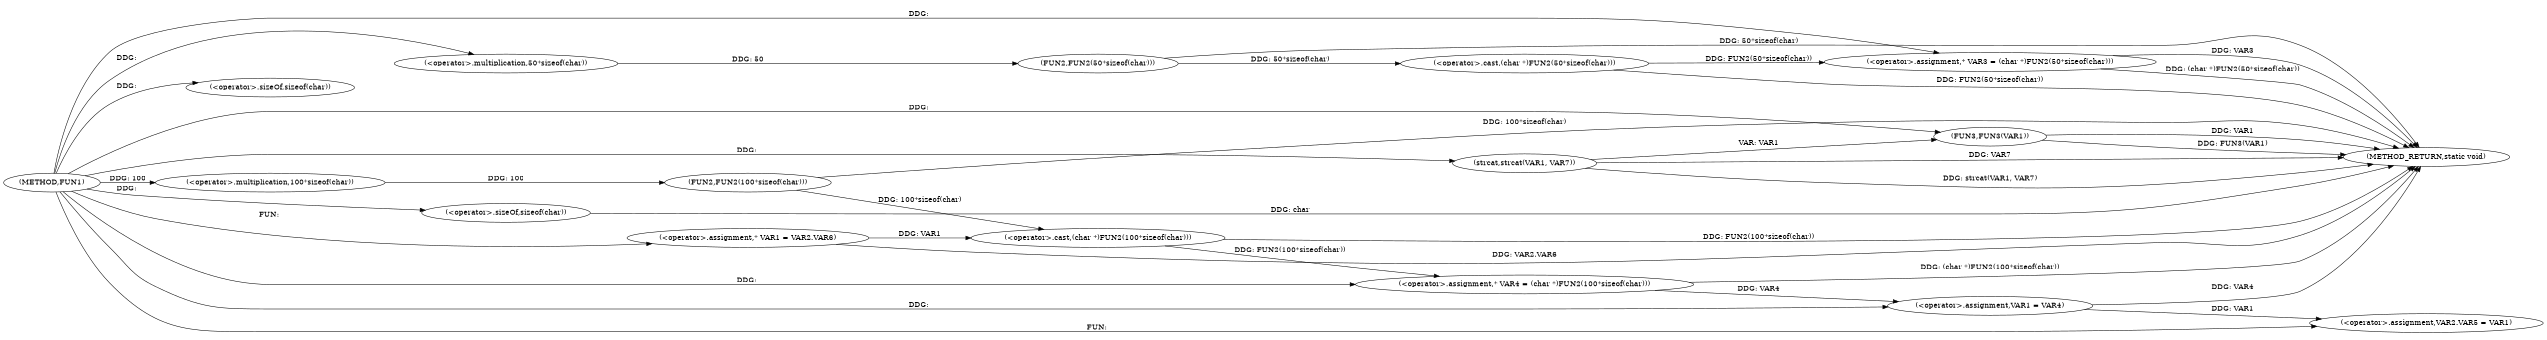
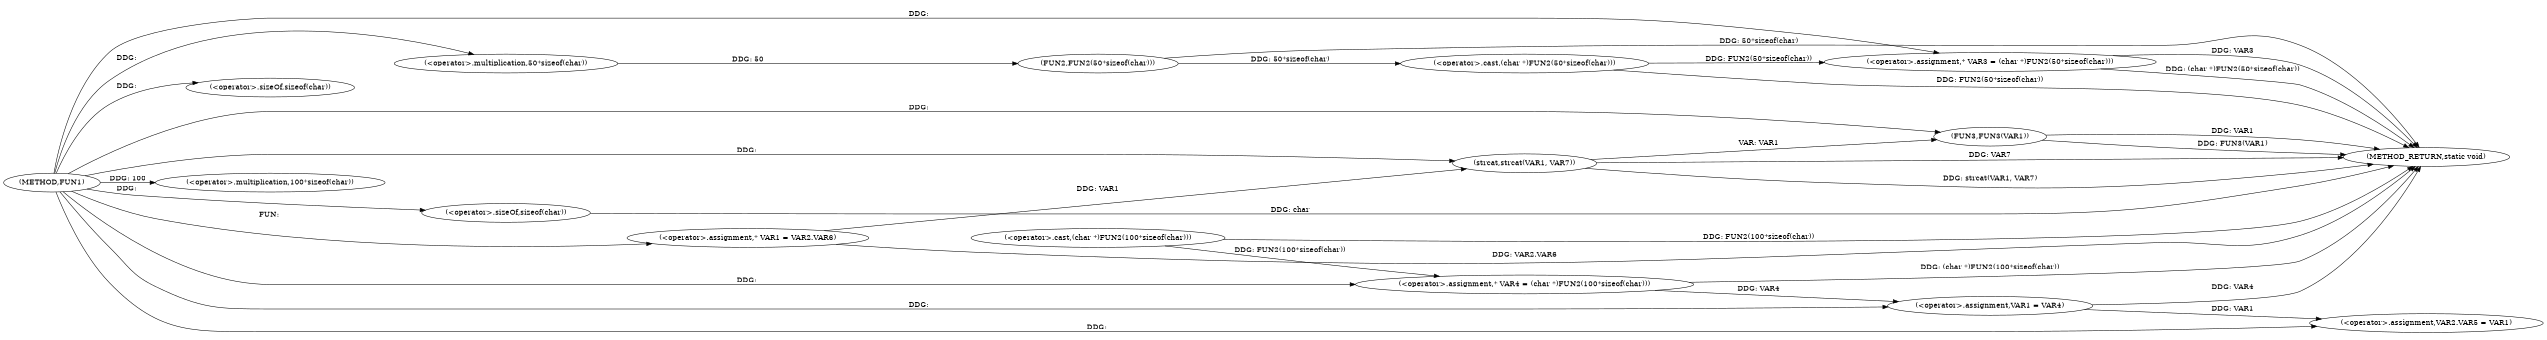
(748, 183) -> none
(917, 238) -> (1143, 200)
(1098, 328) -> (1098, 328)
